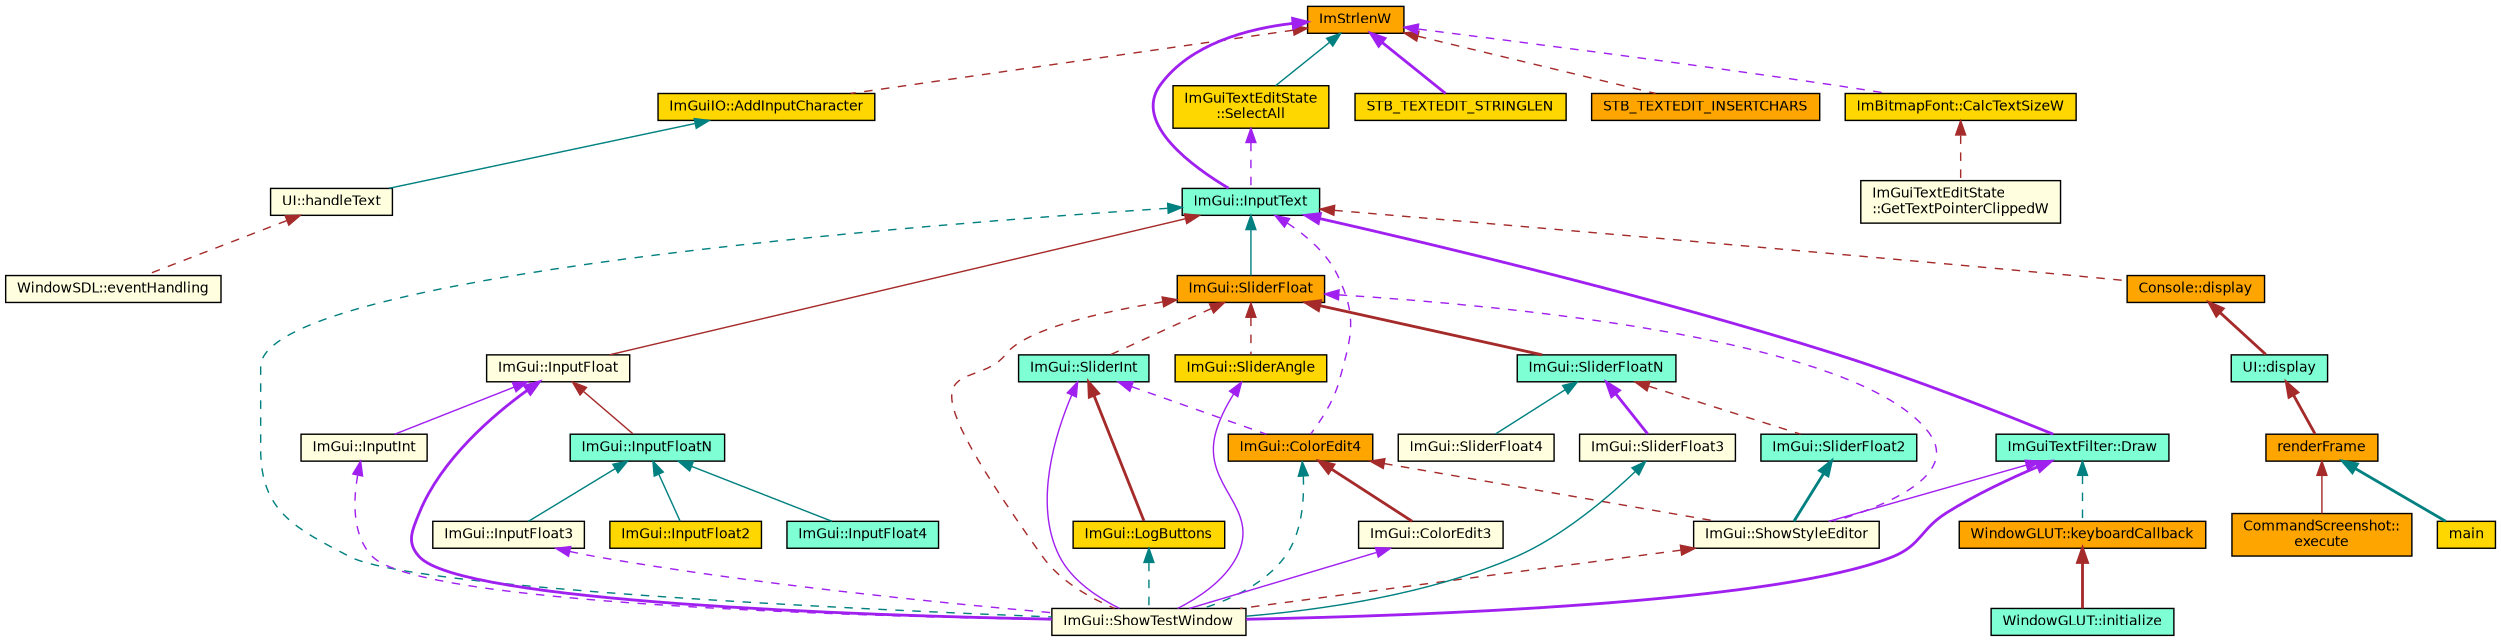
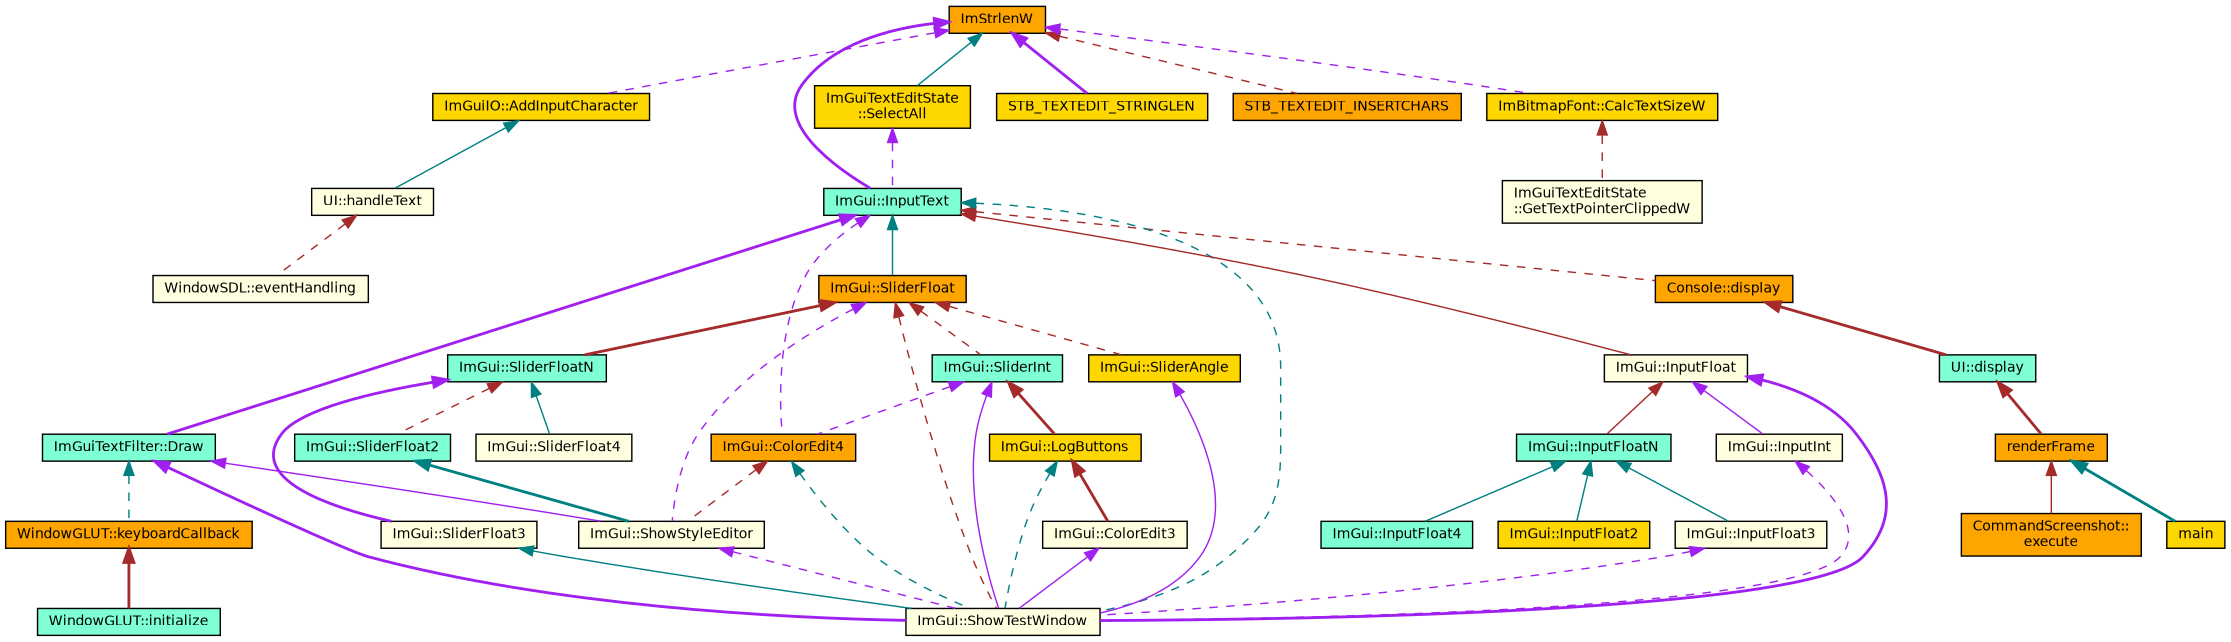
(1072, 62) -> (771, 63)
(1372, 495) -> (1094, 497)
(1494, 575) -> (844, 580)
